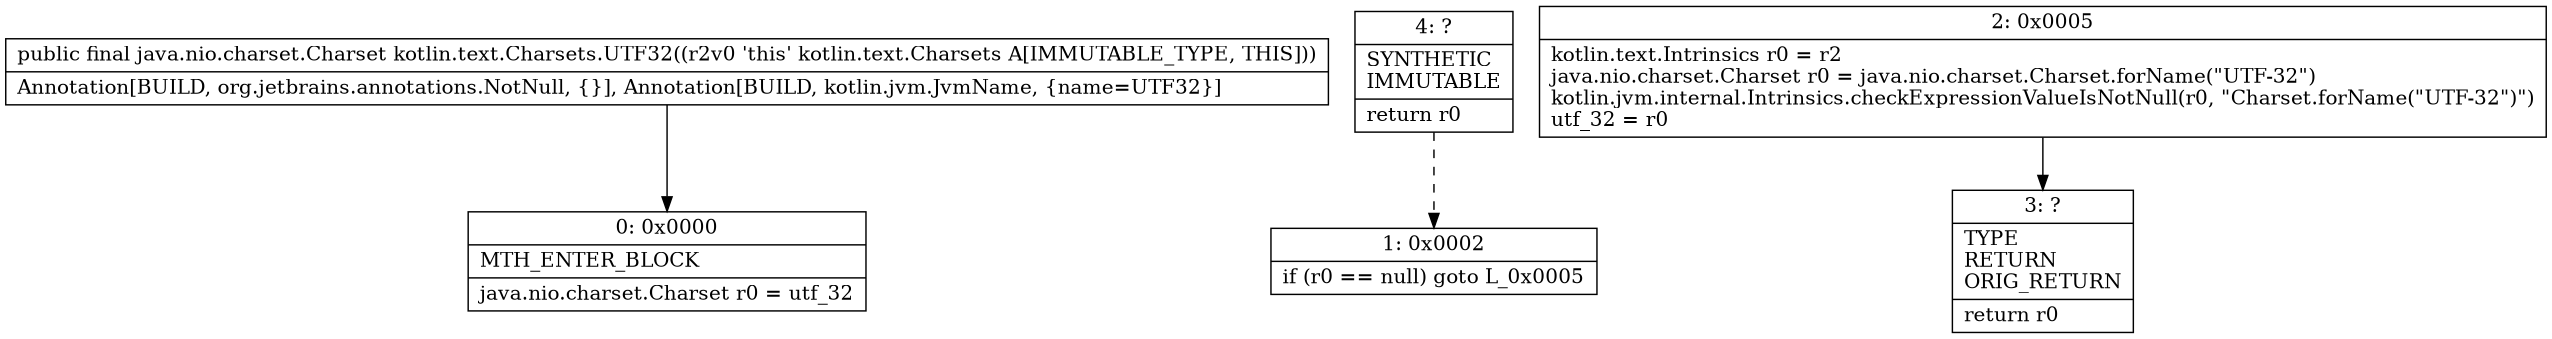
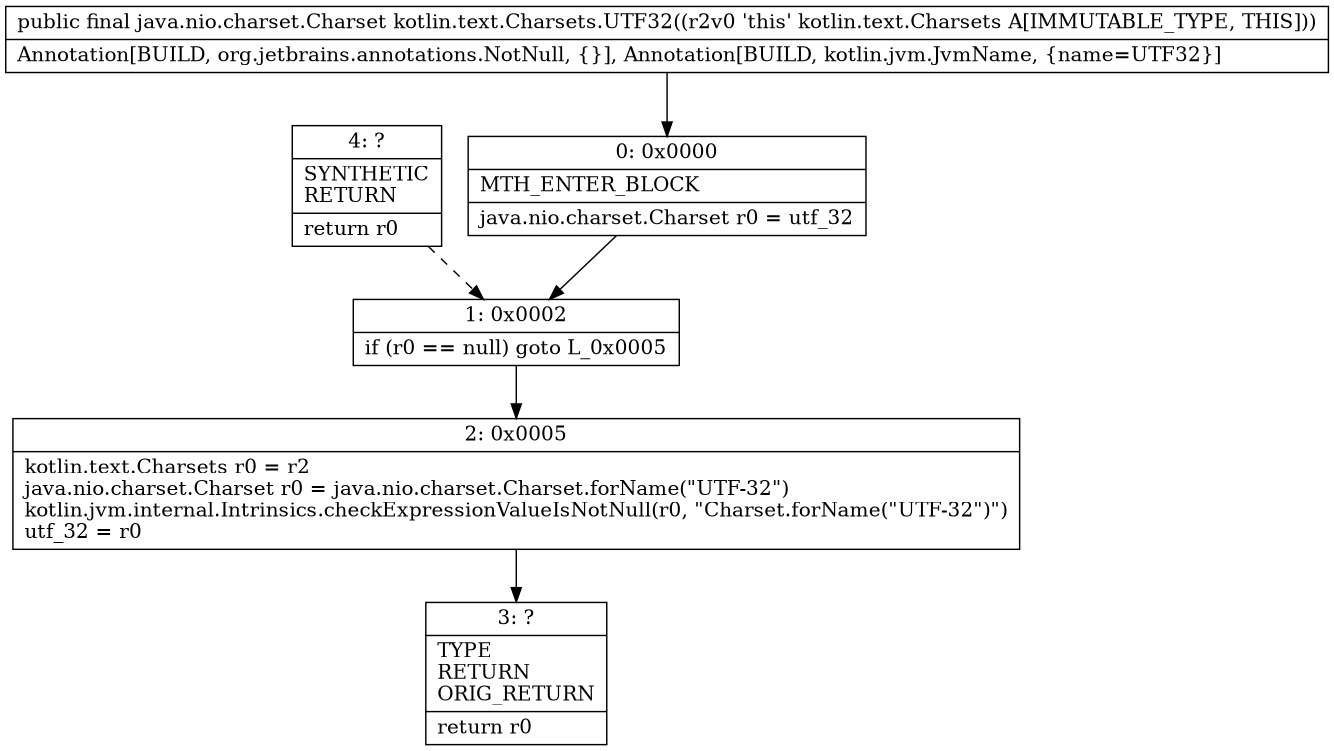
(1697, 55) -> (167, 467)
(1434, 82) -> (350, 196)
none -> (588, 262)
none -> (516, 385)
